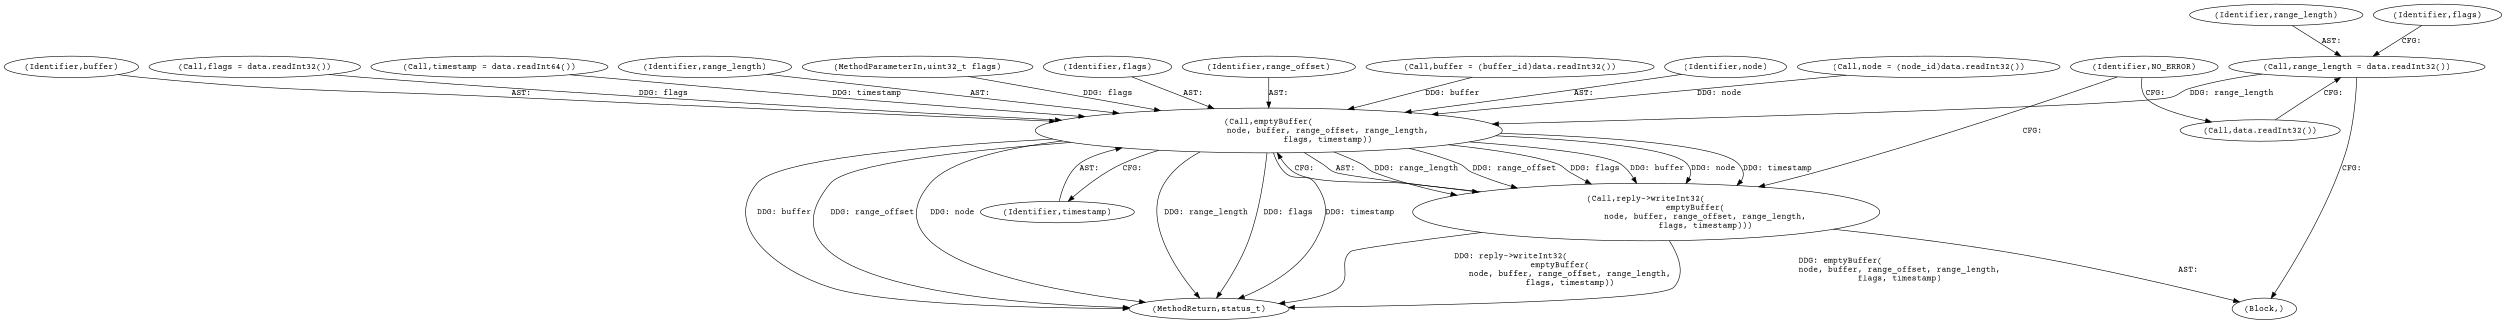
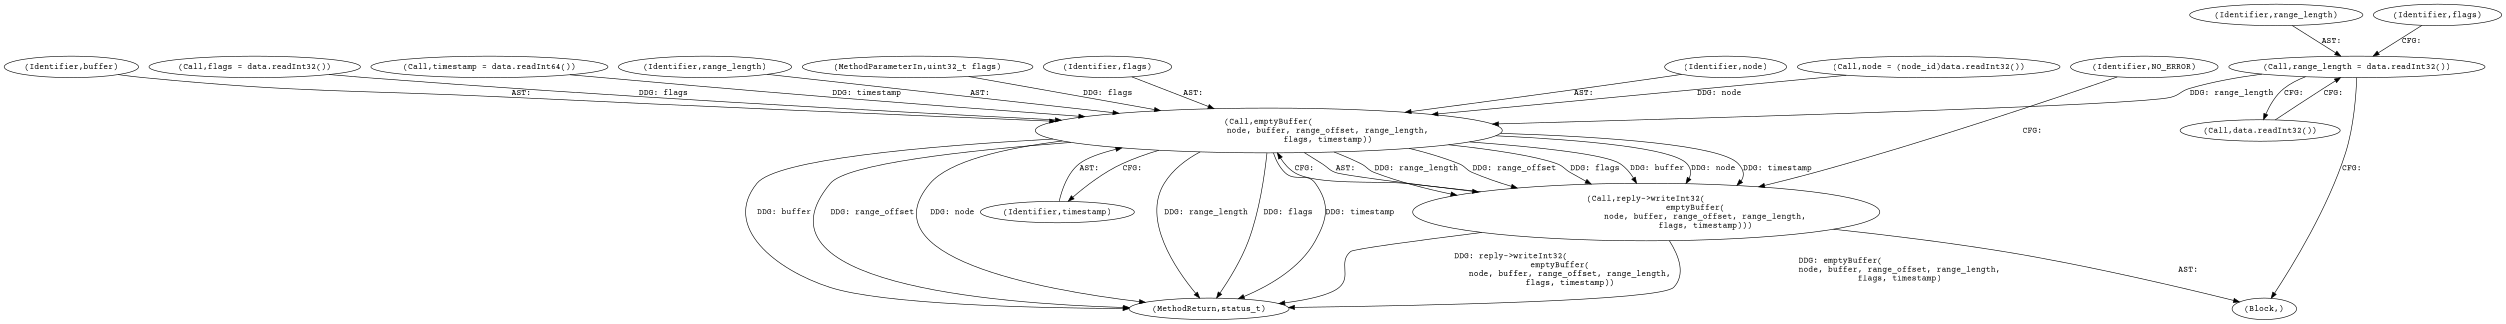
(1269, 67) -> none
(1510, 67) -> none
(2164, 109) -> (2281, 91)
